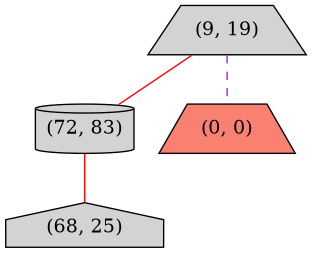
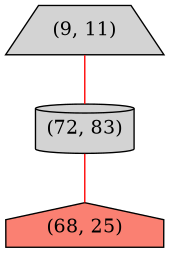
(227, 30) -> (85, 30)
(227, 129) -> none
(85, 227) -> (85, 227)
